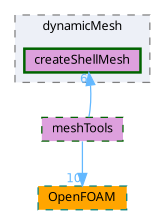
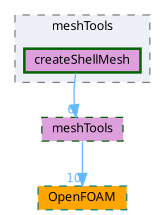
(82, 27) -> (82, 27)
(91, 101) -> (74, 90)
